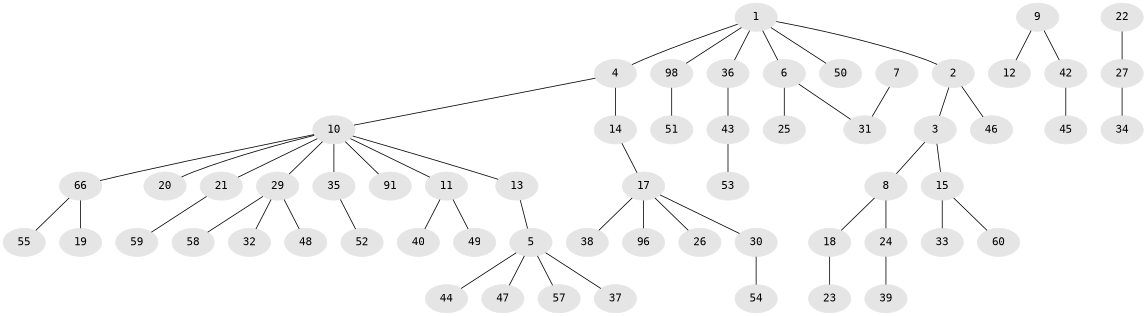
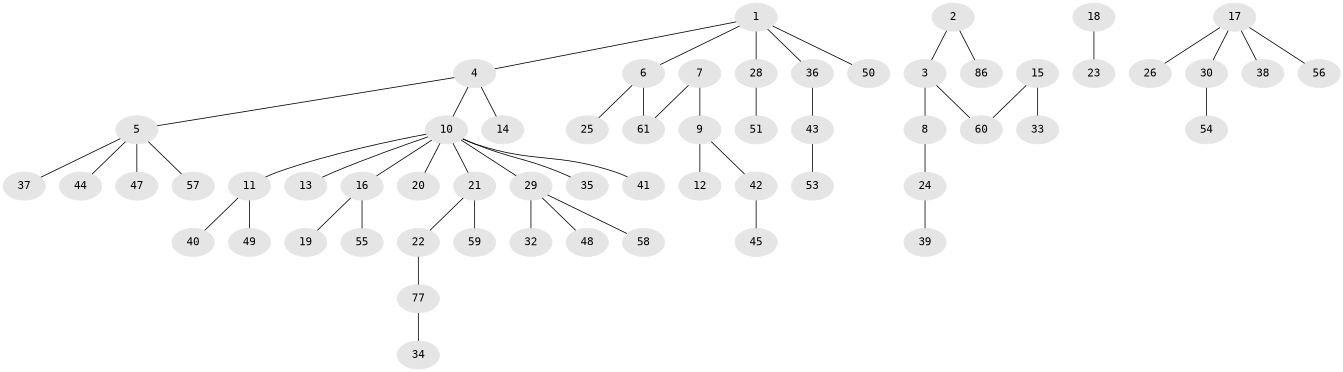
(858, 39) -> none
(672, 74) -> (756, 74)
(1122, 74) -> (418, 299)
none -> (700, 102)
(865, 130) -> (644, 130)
(992, 130) -> (981, 74)
(629, 158) -> none
(939, 158) -> (953, 102)
(81, 186) -> (362, 186)
(390, 186) -> (644, 186)
none -> (447, 214)
(524, 214) -> (306, 102)
(858, 214) -> none
(362, 242) -> none
(644, 242) -> (1319, 74)
